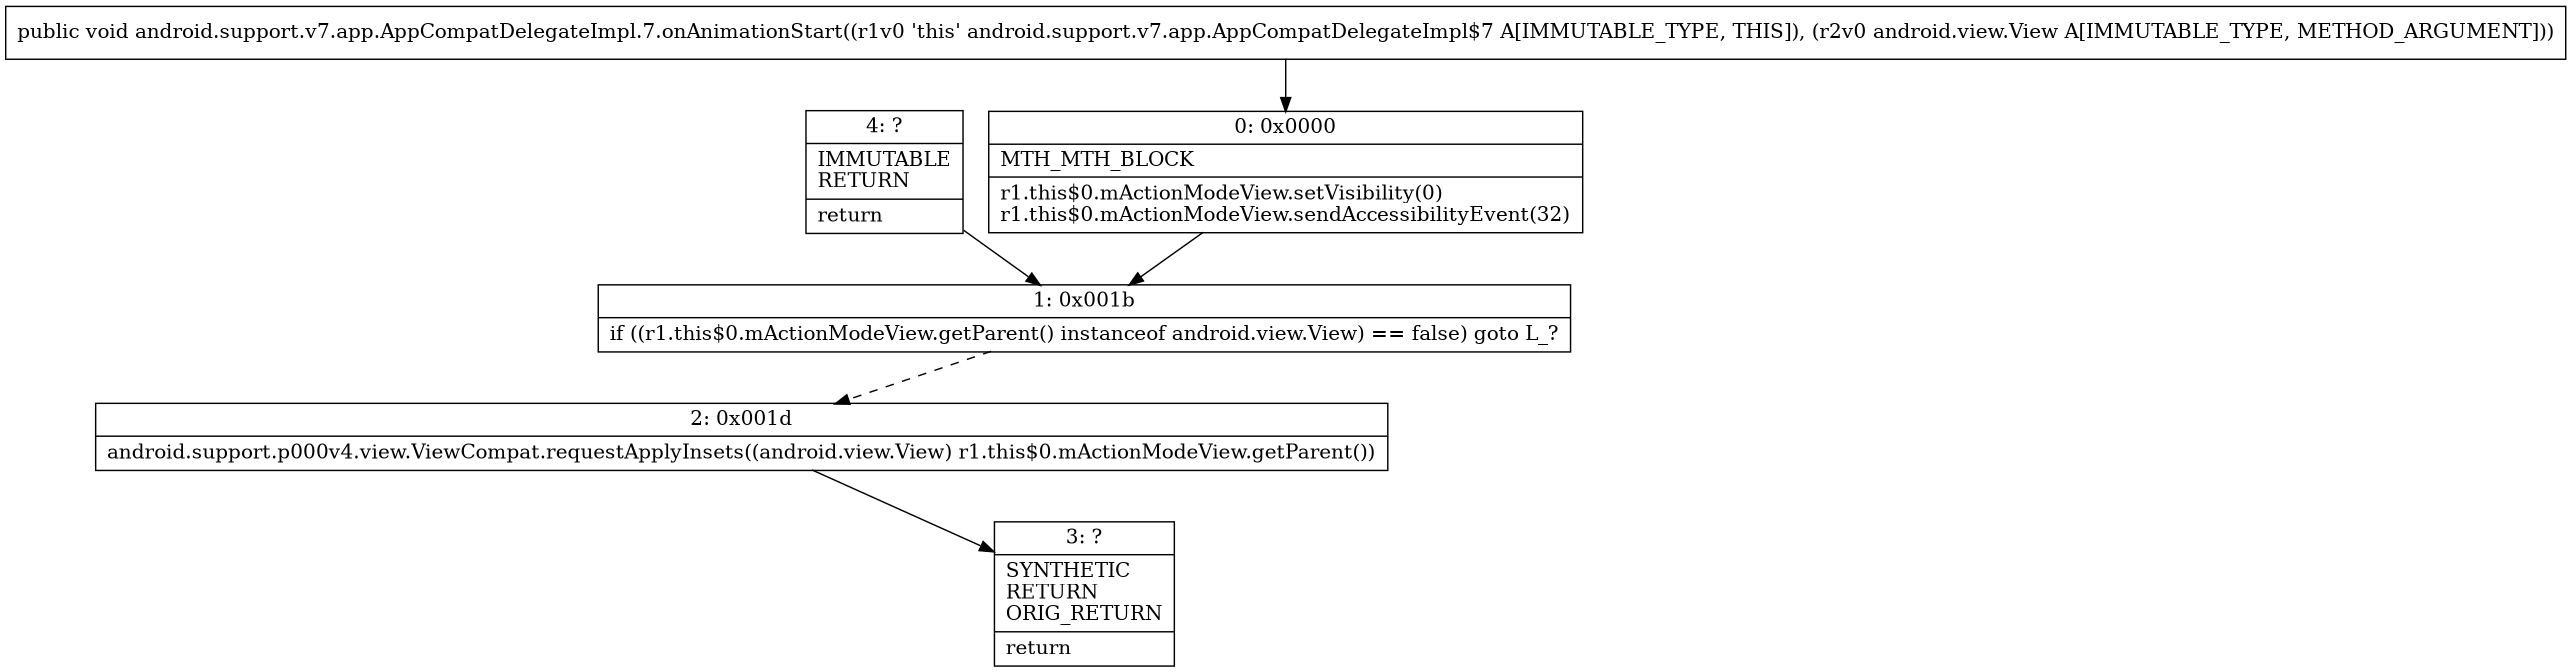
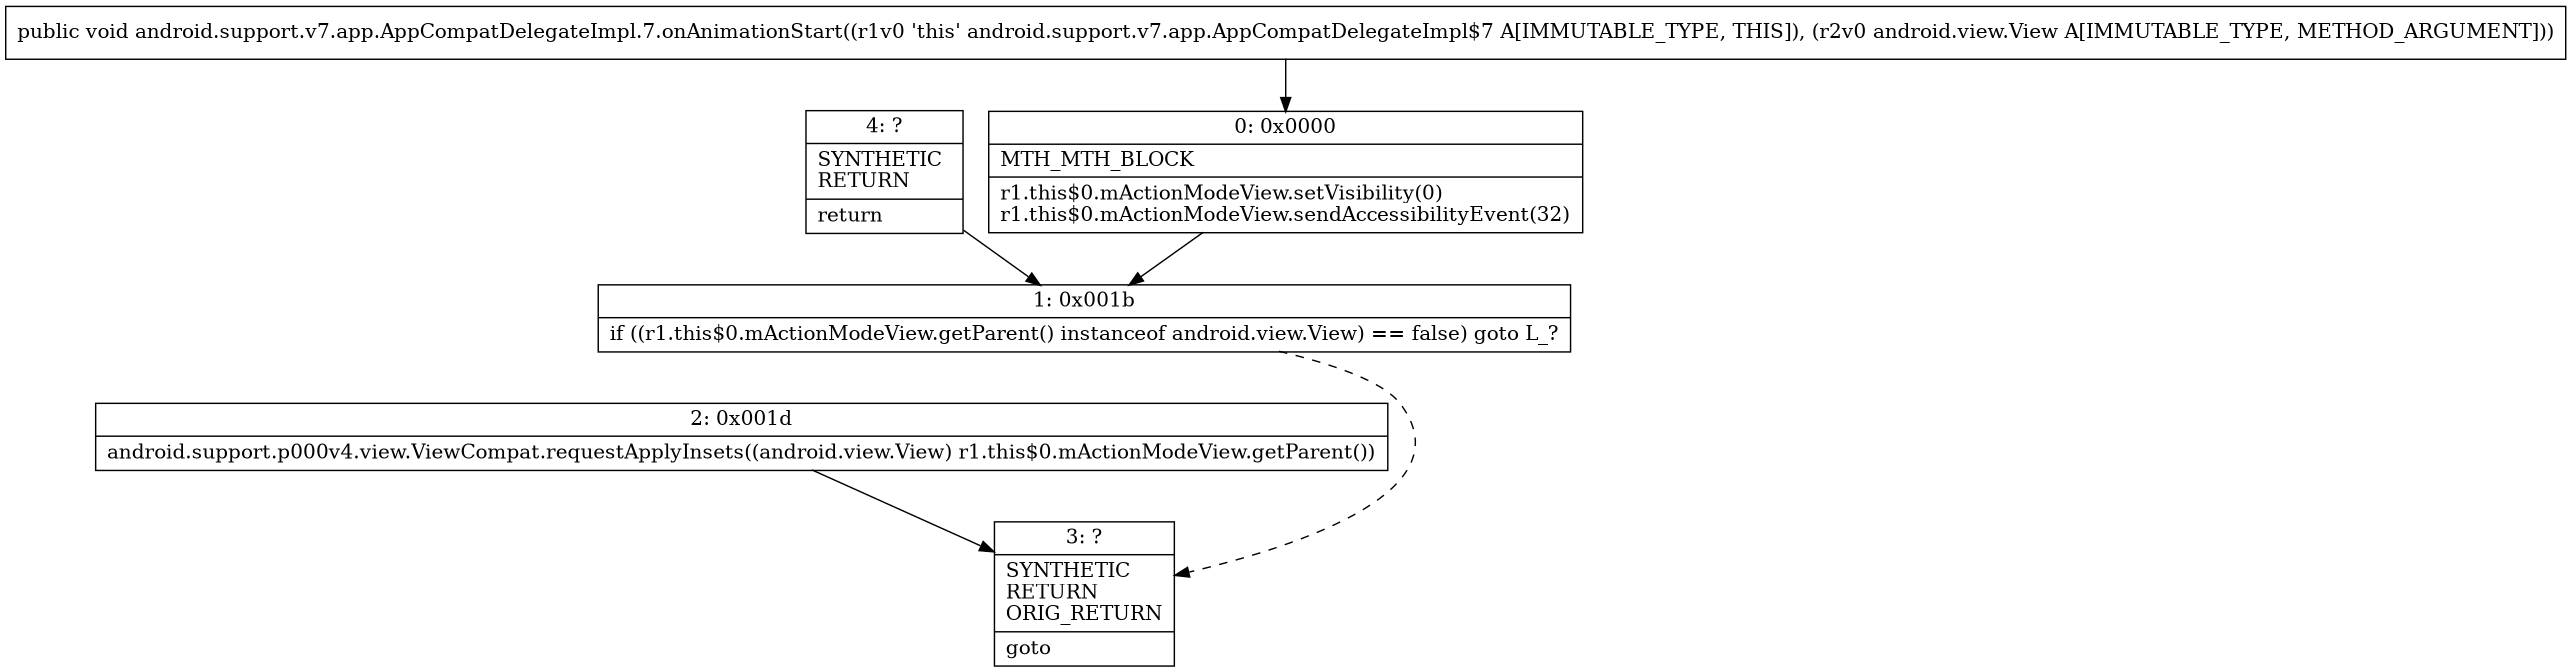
(885, 160) -> (880, 160)
(920, 375) -> (1394, 486)
(1039, 648) -> (1029, 648)
